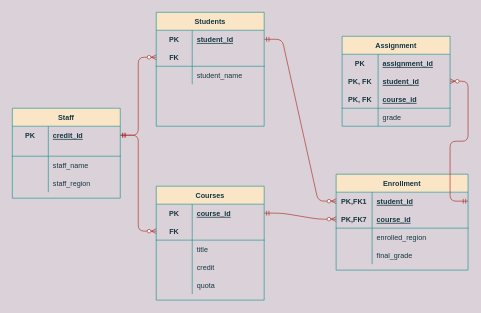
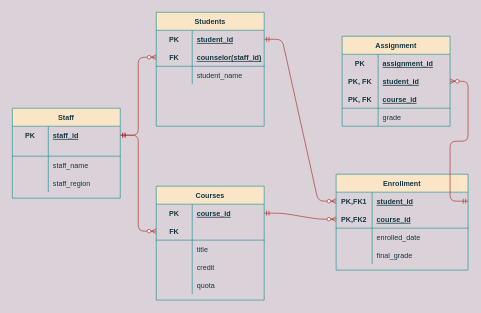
none -> (228, 57)
(69, 136) -> (68, 136)
(354, 220) -> (354, 220)
(404, 238) -> (401, 238)
